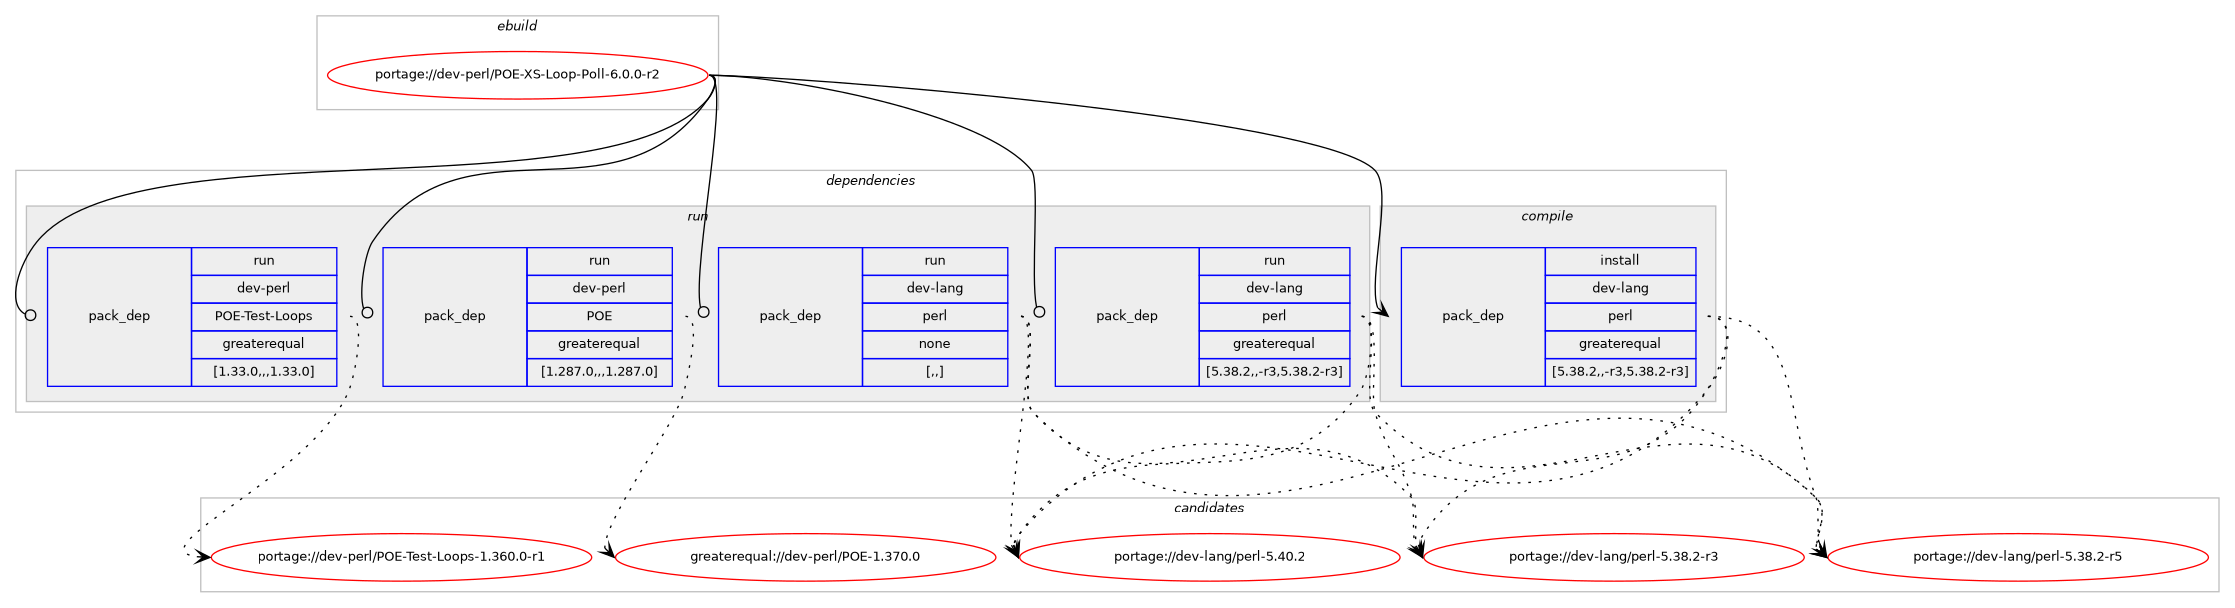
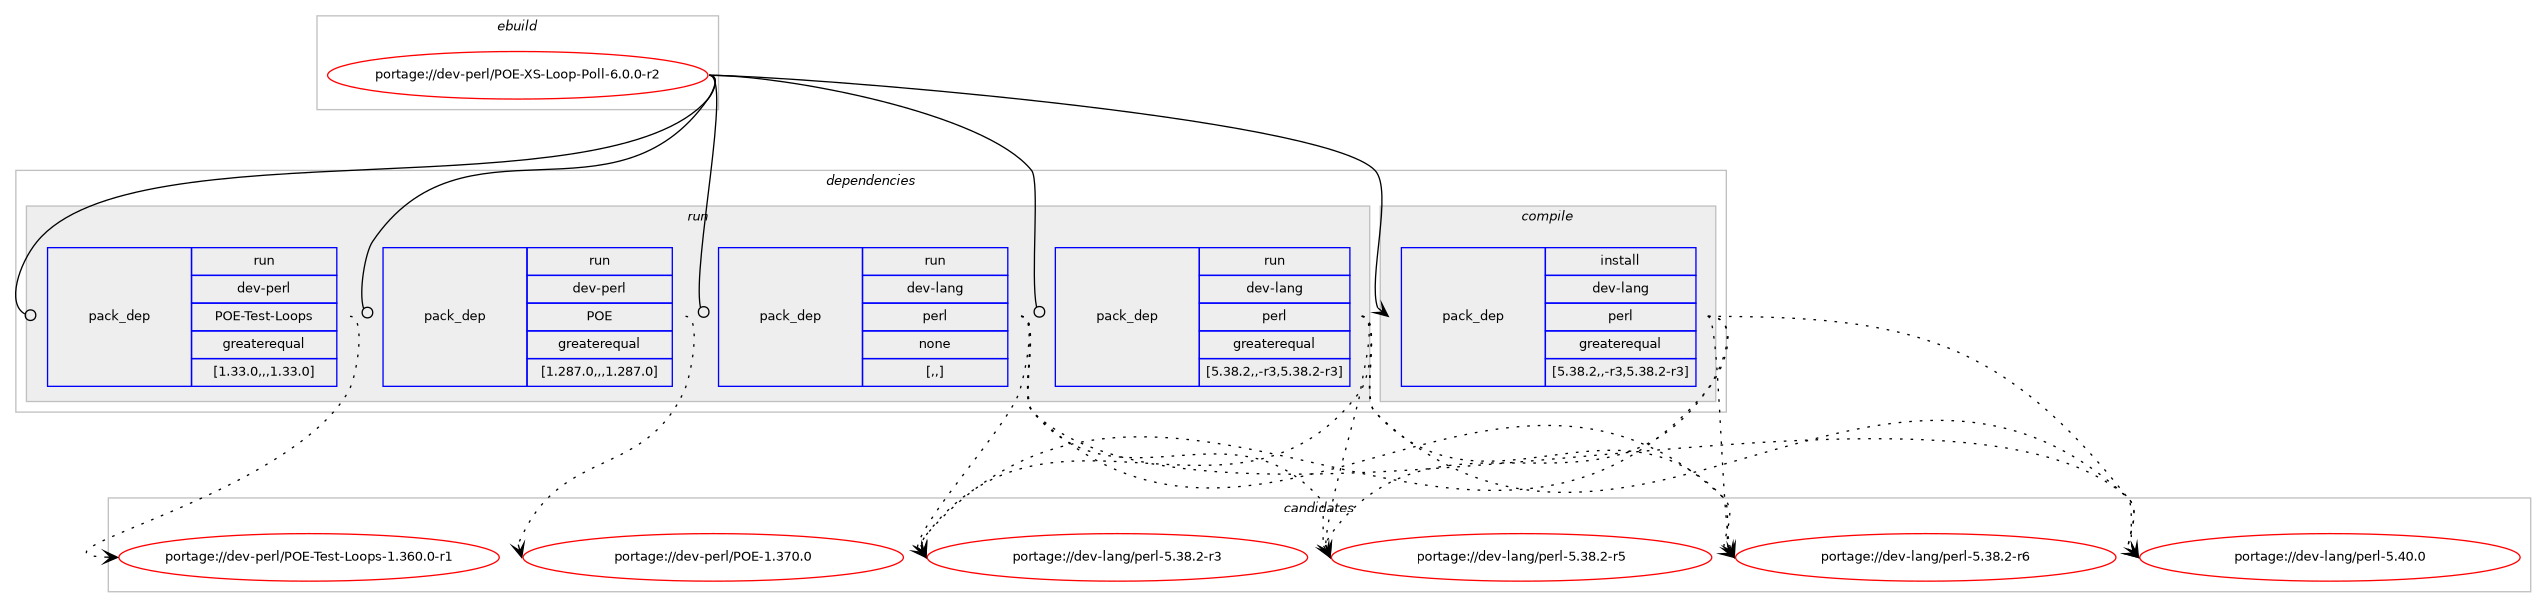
(806, 557) -> (713, 557)
(1210, 557) -> (2330, 557)
none -> (1926, 557)
